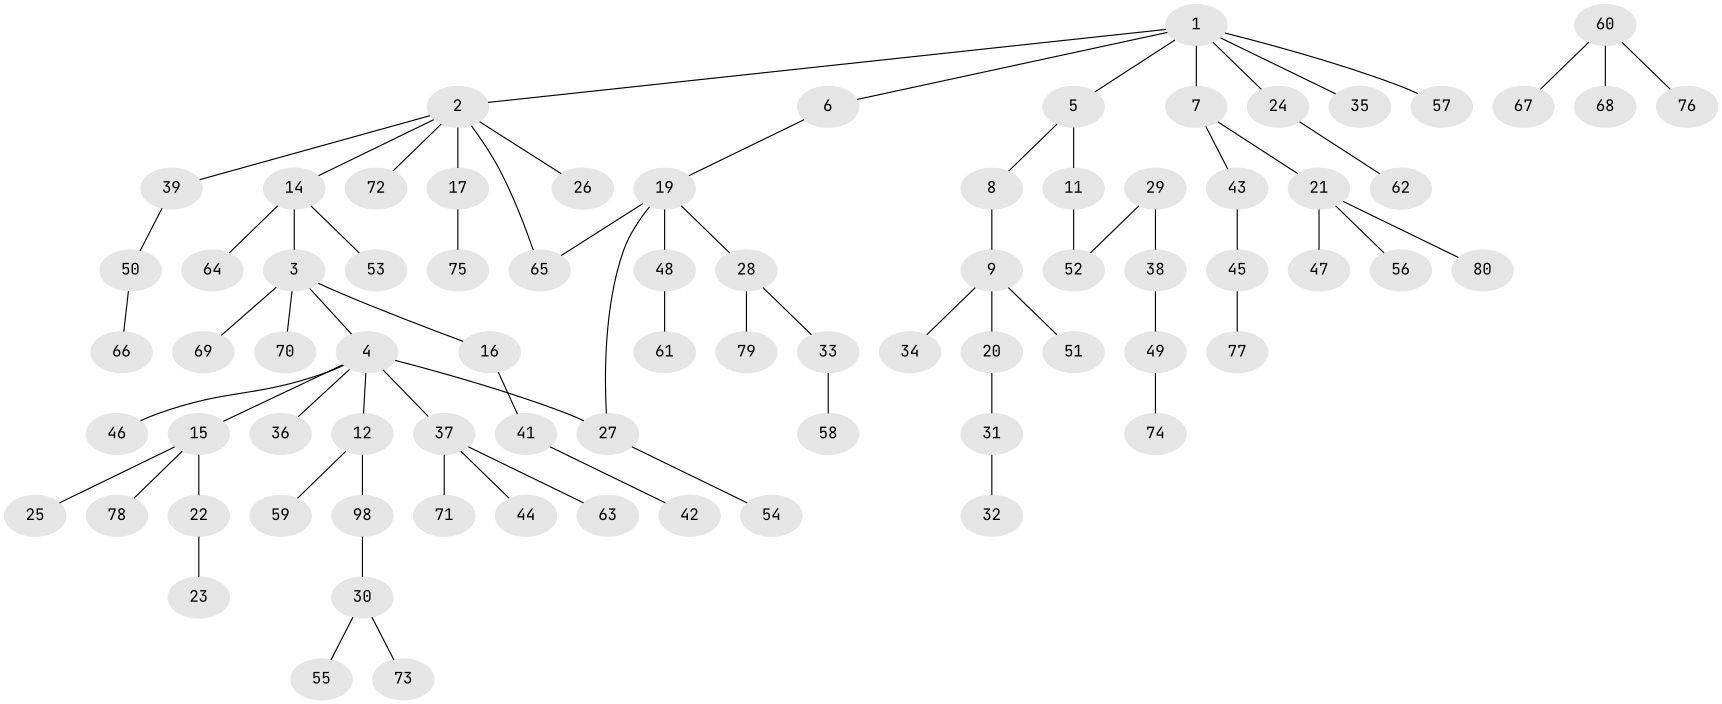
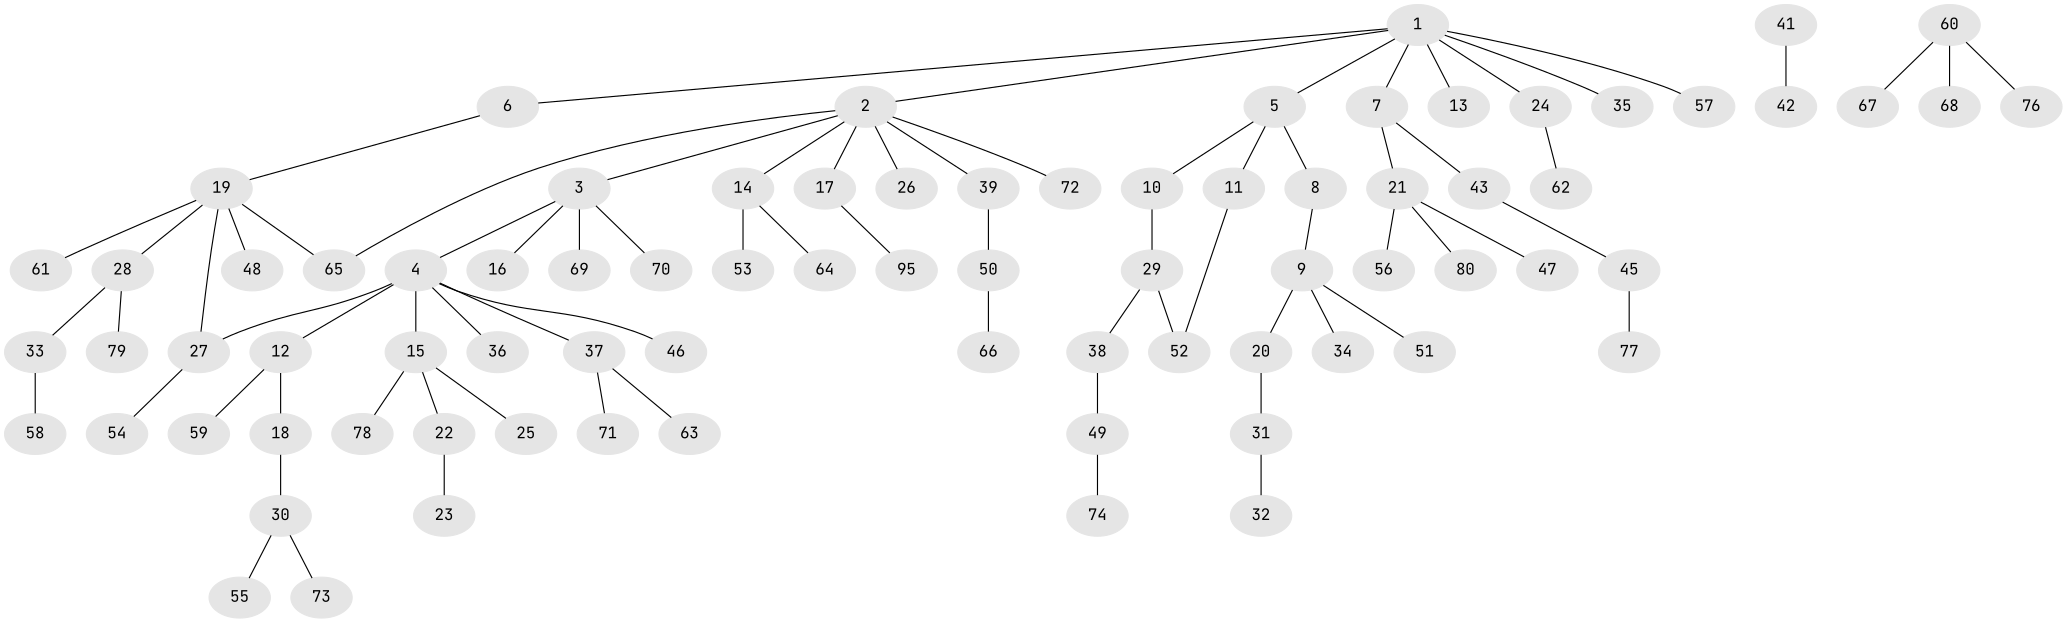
none -> (1459, 107)
none -> (1152, 189)
(294, 230) -> (723, 148)
(458, 270) -> (907, 270)
(665, 311) -> (130, 228)
(512, 402) -> none
(362, 516) -> (281, 434)
(526, 516) -> none
